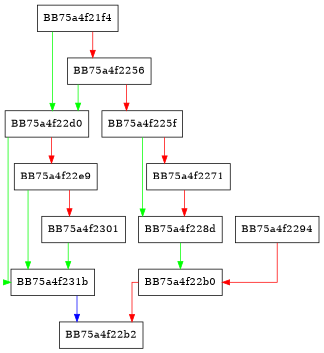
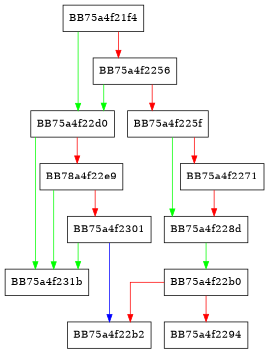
(56, 177) -> (81, 177)
(273, 282) -> (206, 305)
(77, 305) -> (110, 279)
